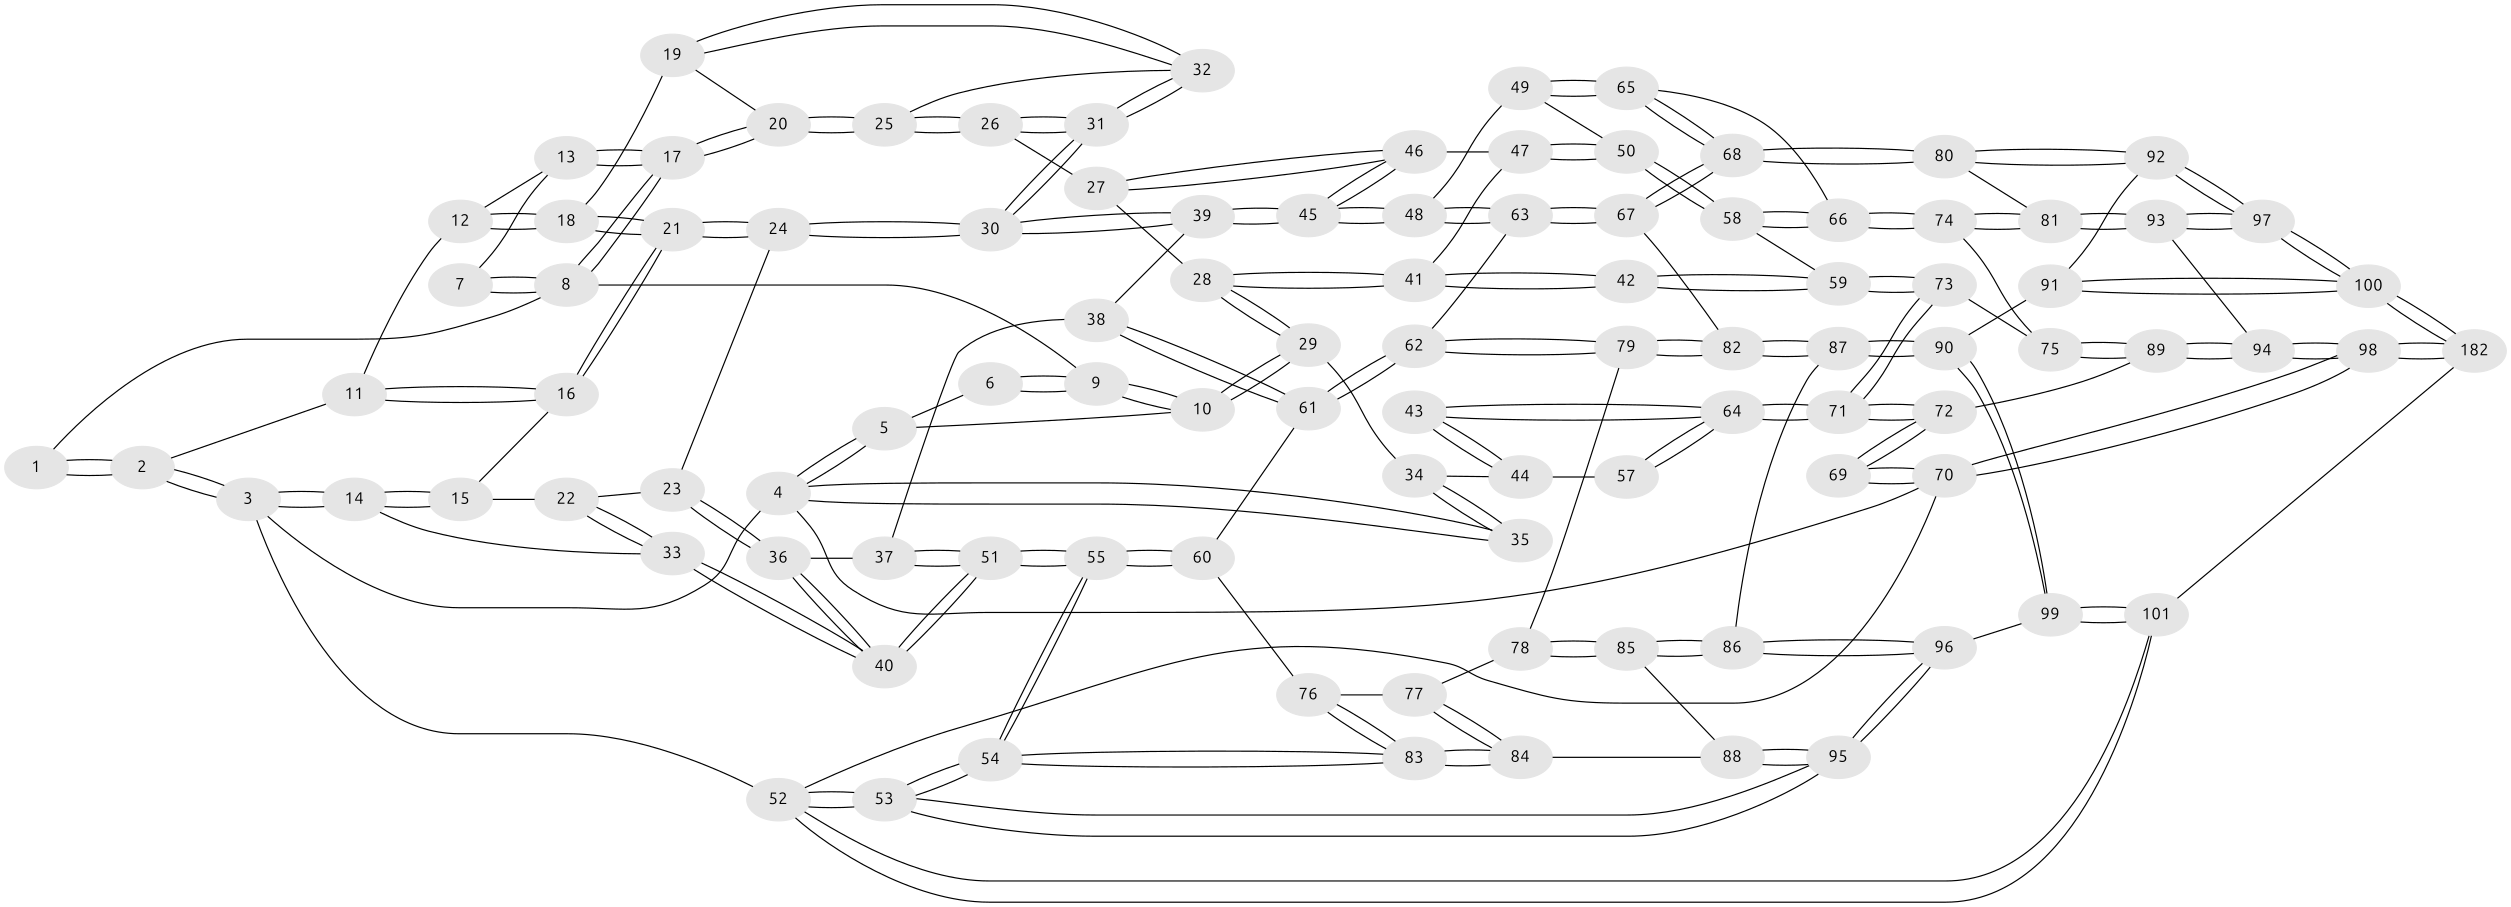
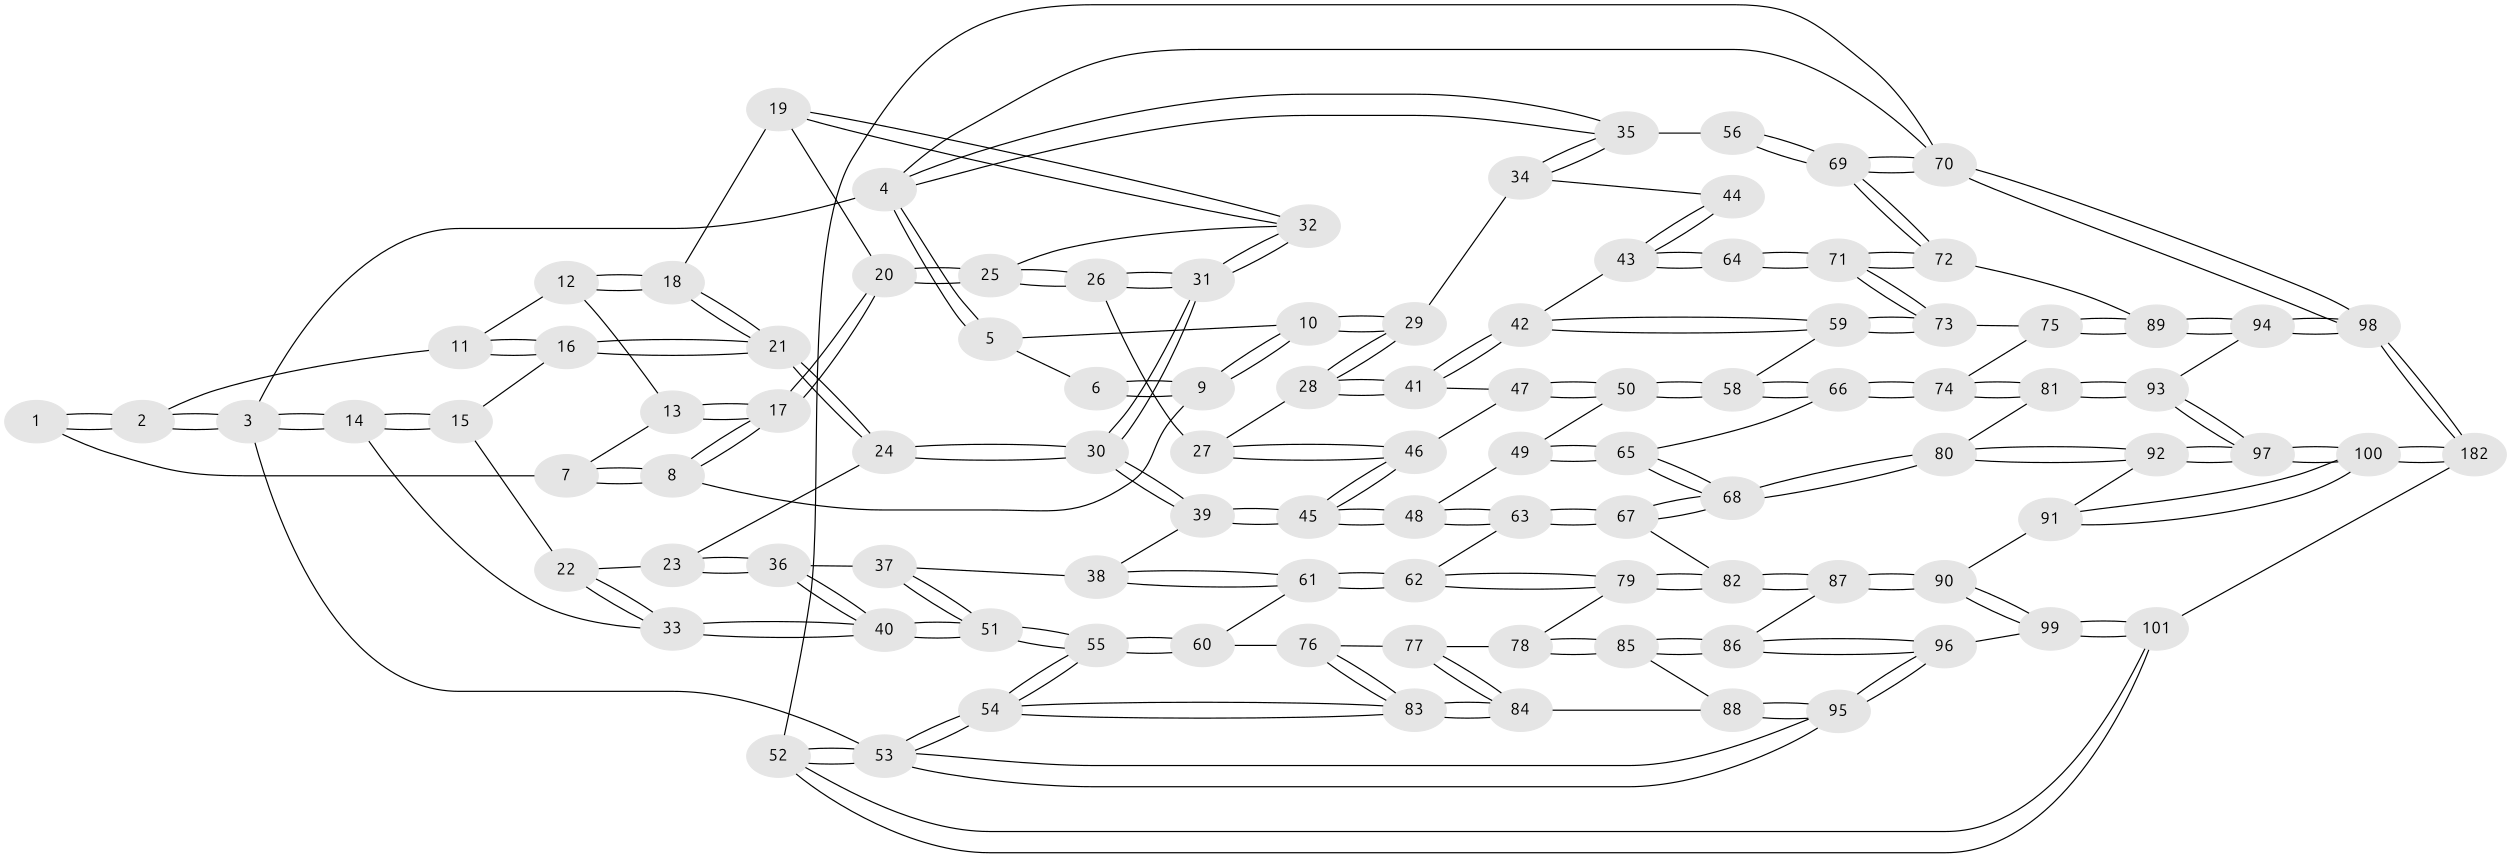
none -> (1733, 133)
none -> (1574, 293)
(283, 339) -> (295, 476)
(1627, 477) -> none
(455, 733) -> (492, 691)
